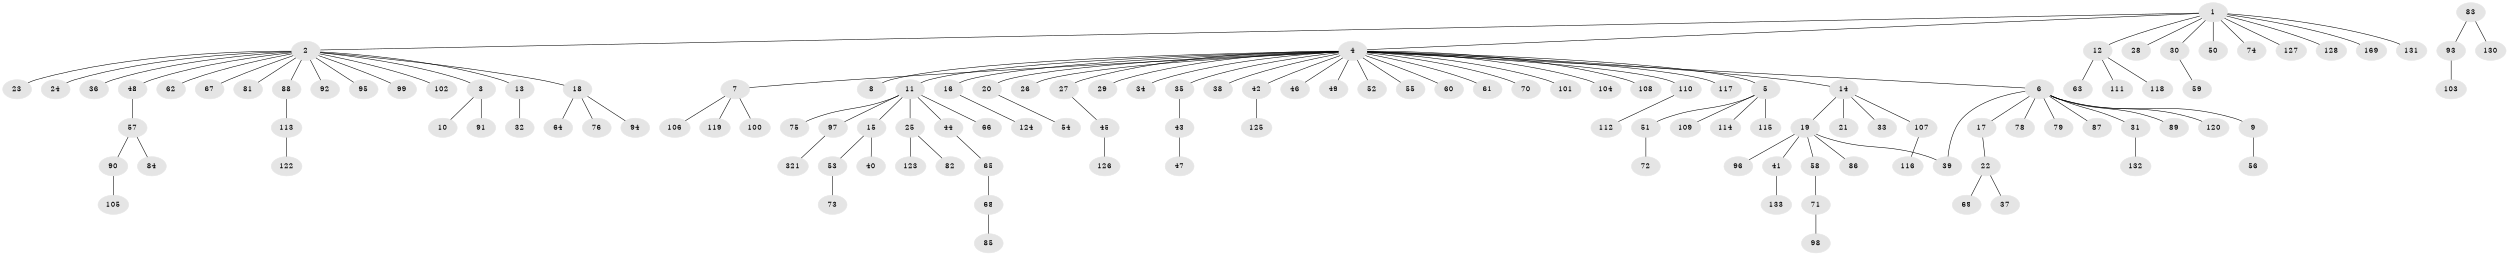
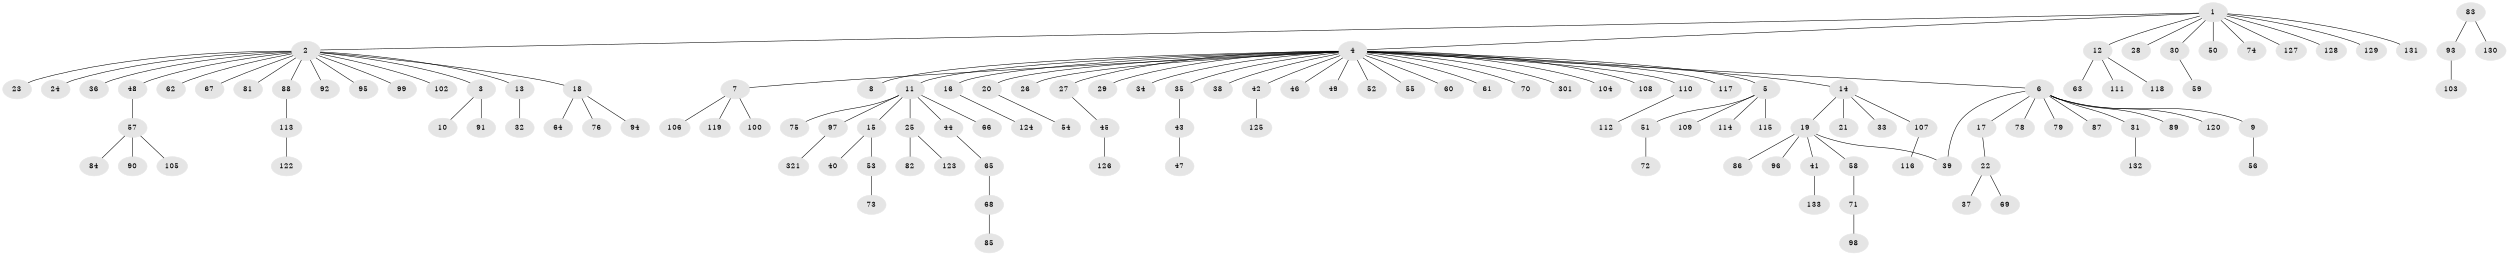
(2371, 51) -> (2371, 51)
(1566, 89) -> (1566, 89)
(113, 186) -> (152, 147)
